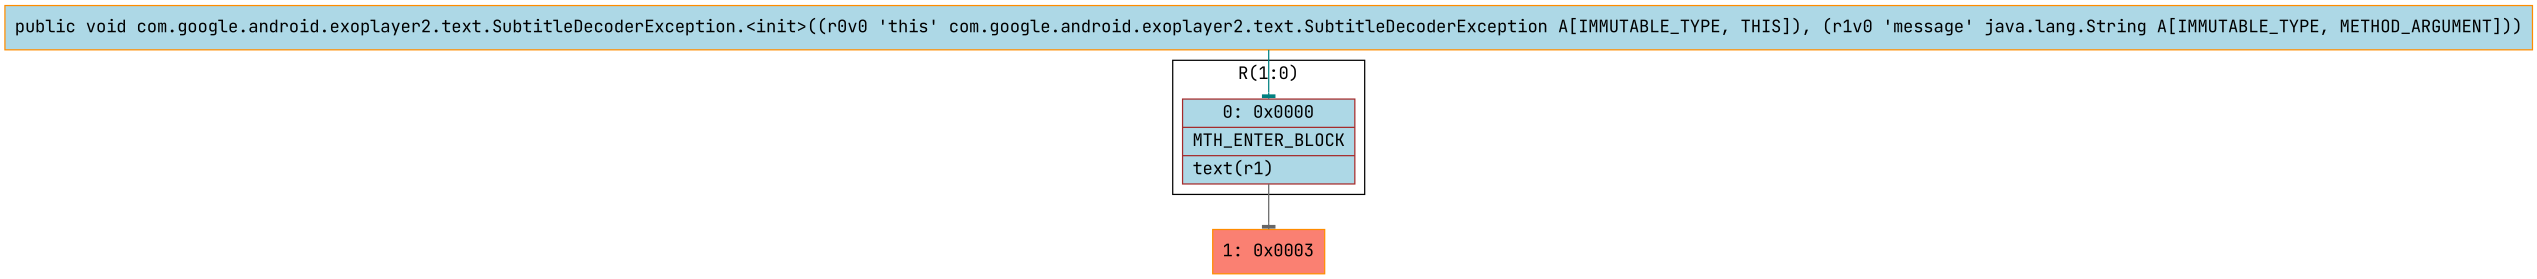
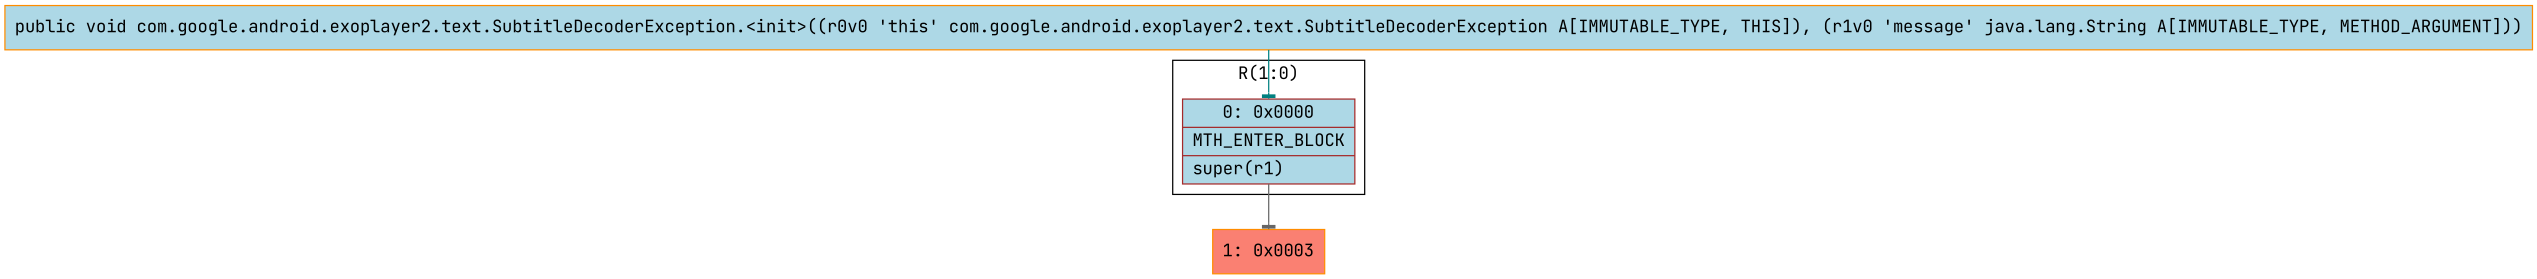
(1234, 169) -> (1239, 169)
